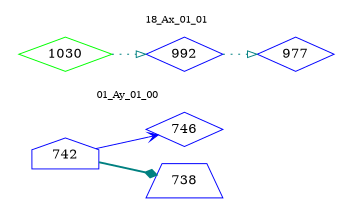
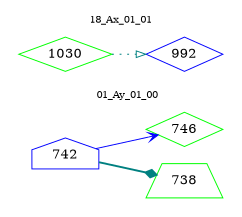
(296, 54) -> none
(184, 129) -> (184, 129)
(184, 181) -> (184, 181)
